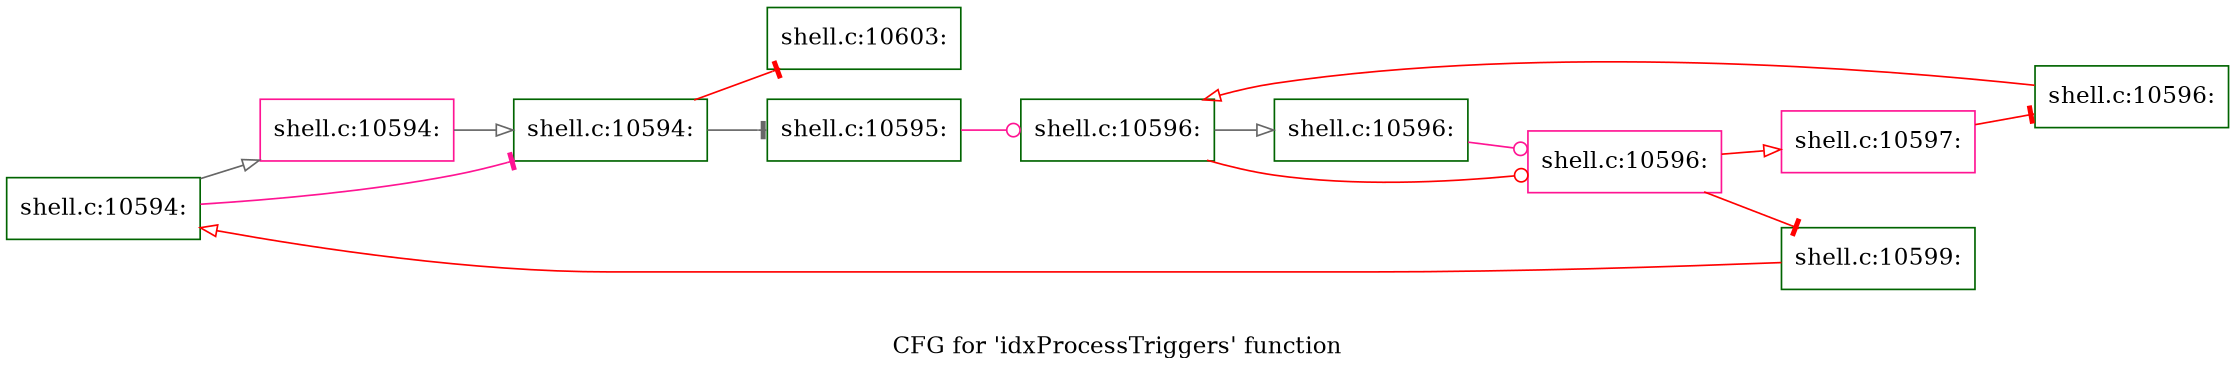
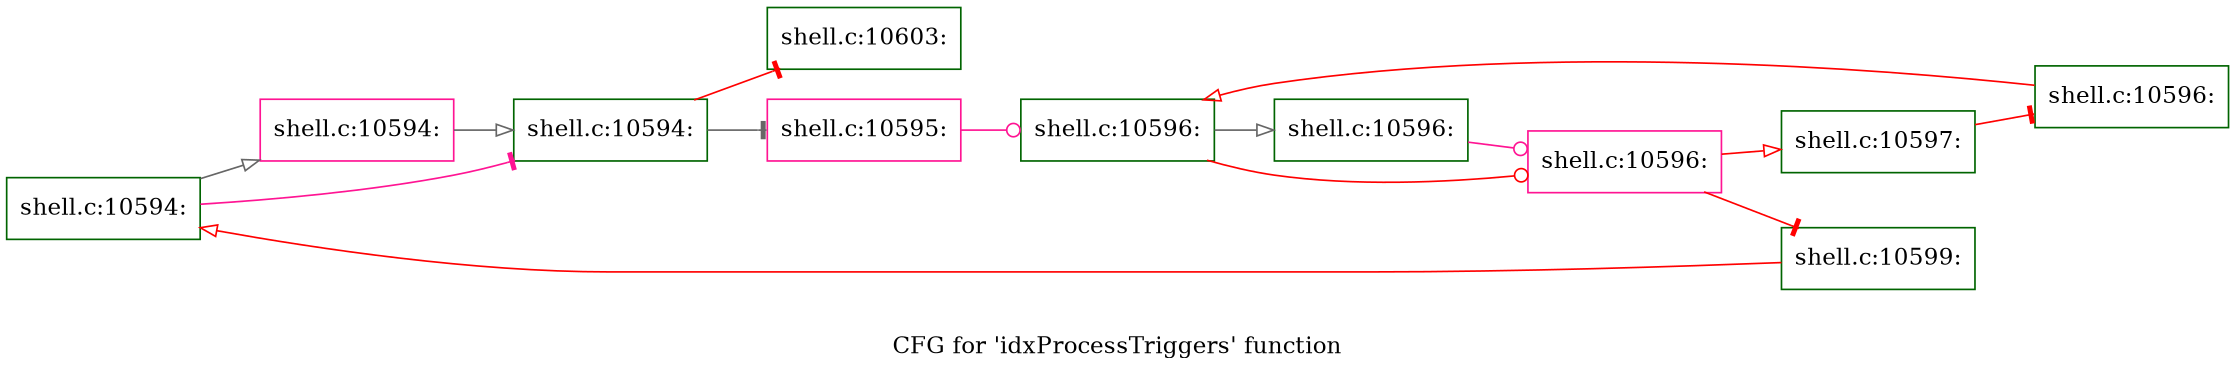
(864, 130) -> (864, 130)
(1878, 142) -> (1878, 142)
